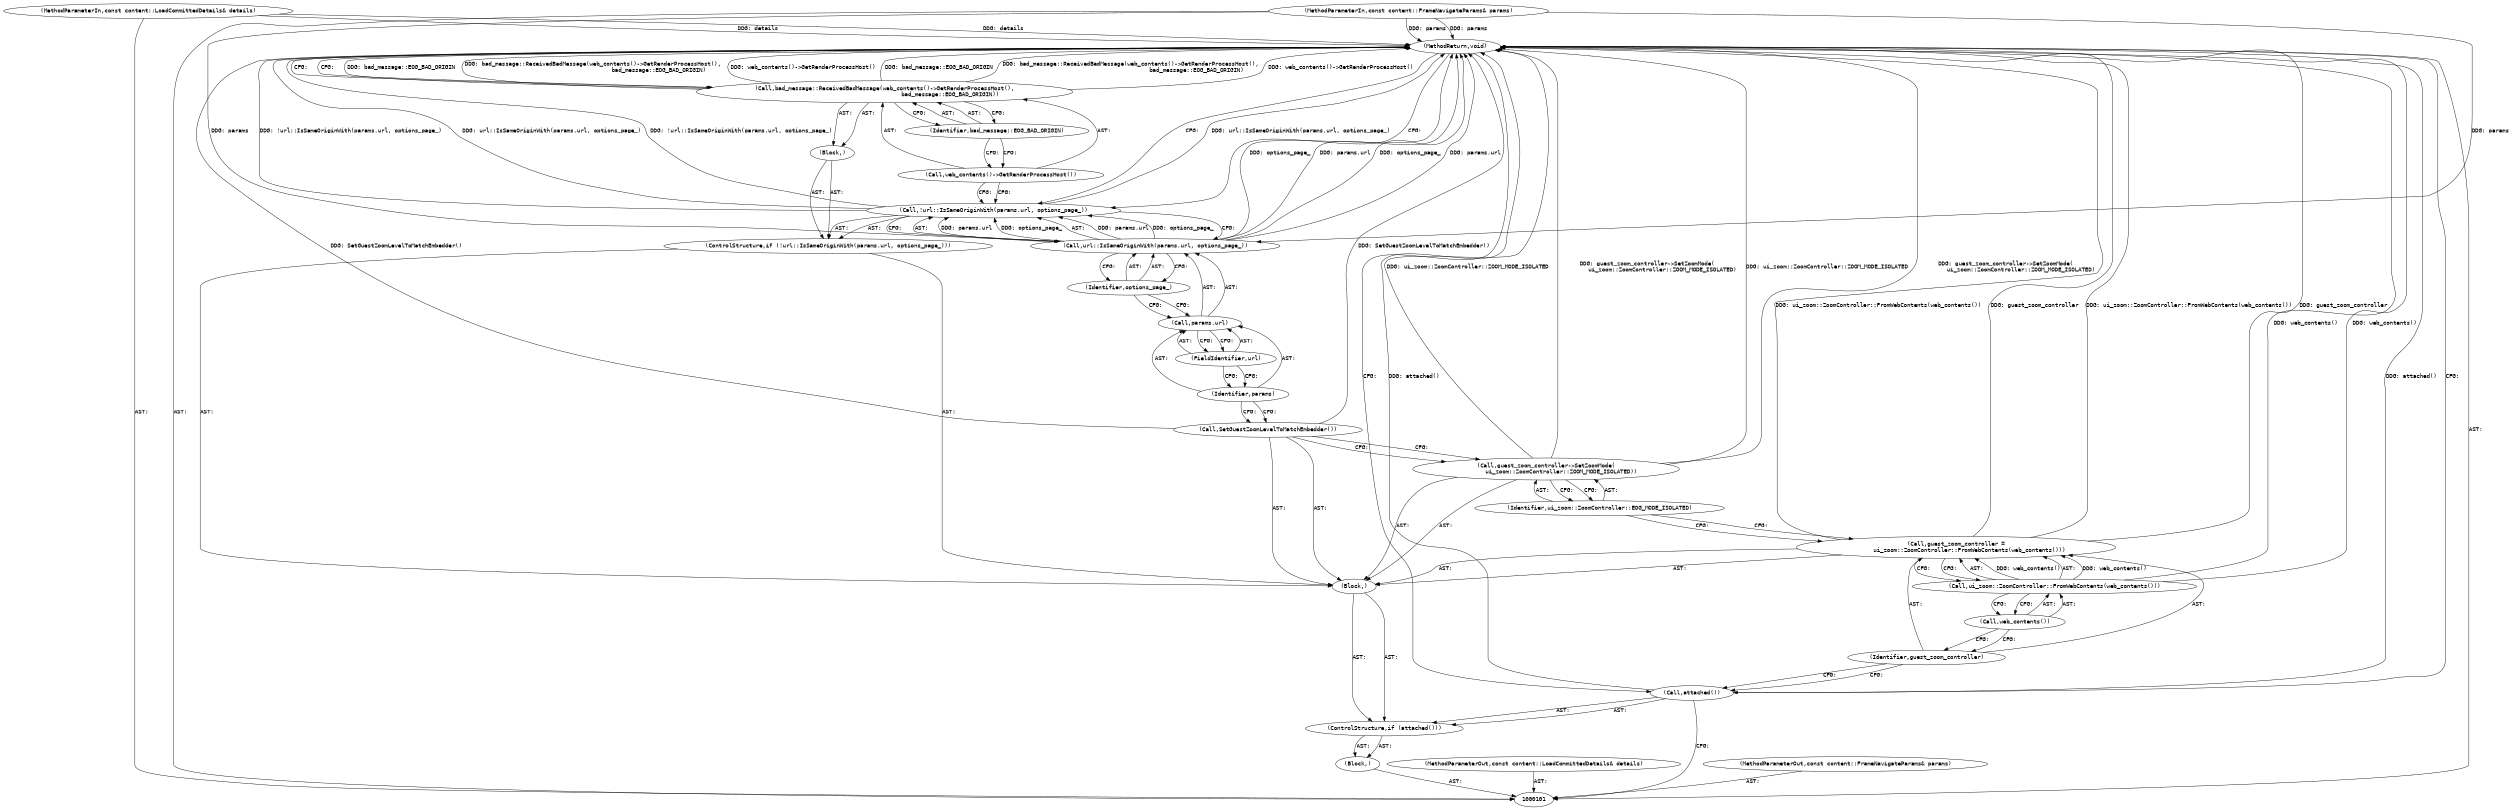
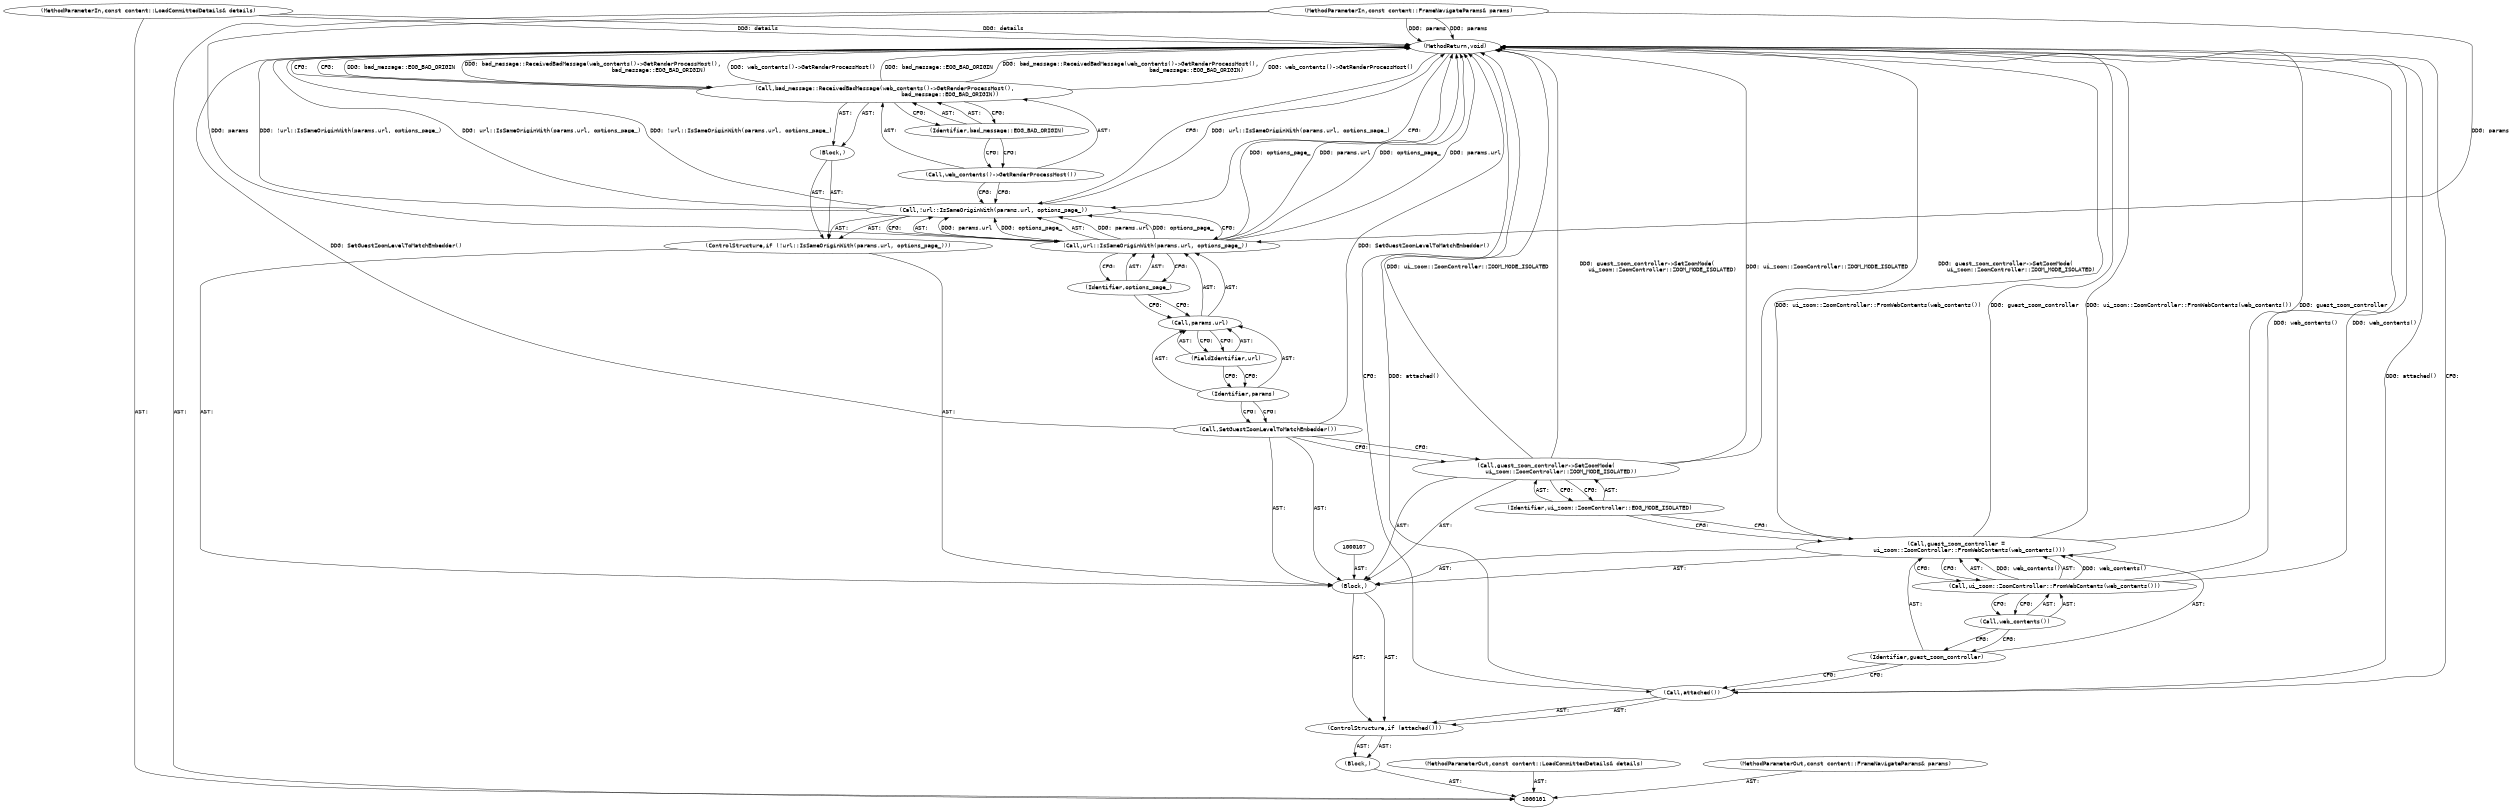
(2469, 399) -> none
none -> (1354, 547)
(1659, 784) -> none
